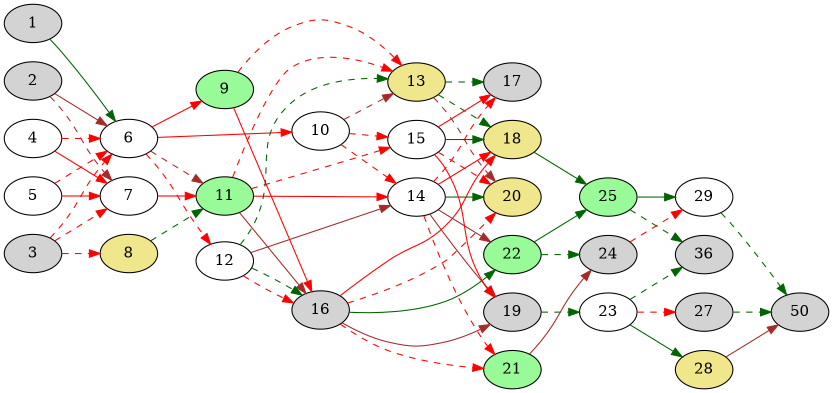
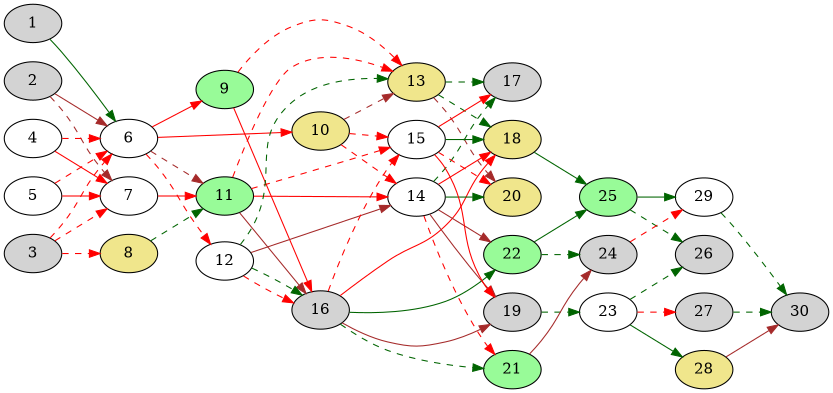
(321, 131) -> (321, 131)
(461, 146) -> (461, 146)
(704, 255) -> (704, 255)
(424, 273) -> (356, 225)
(800, 312) -> (800, 312)
(403, 355) -> (403, 355)
